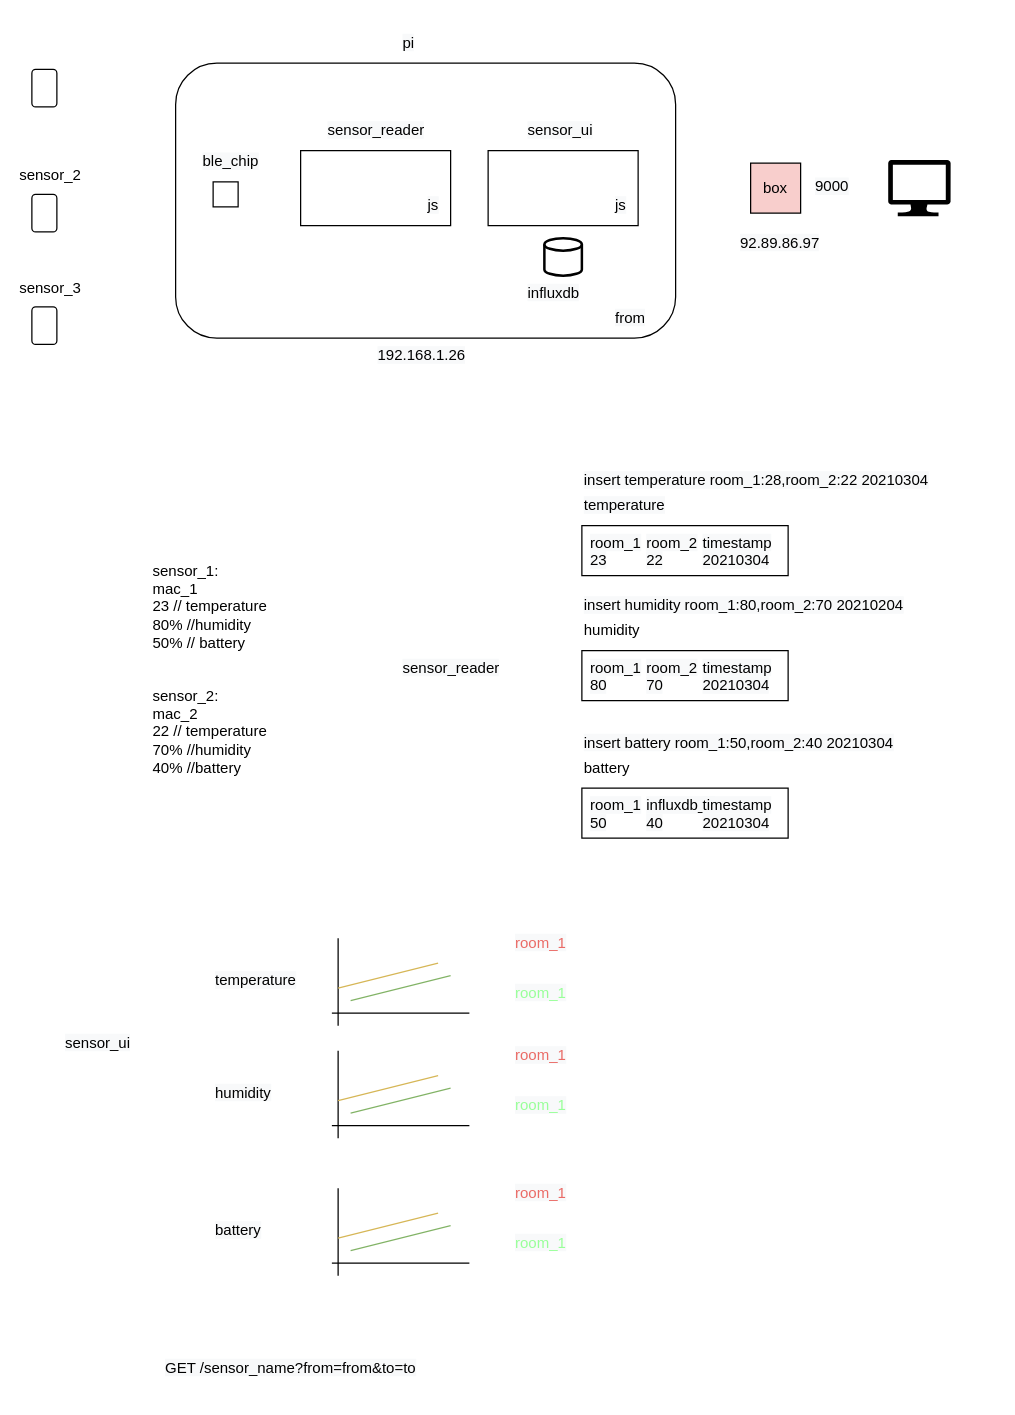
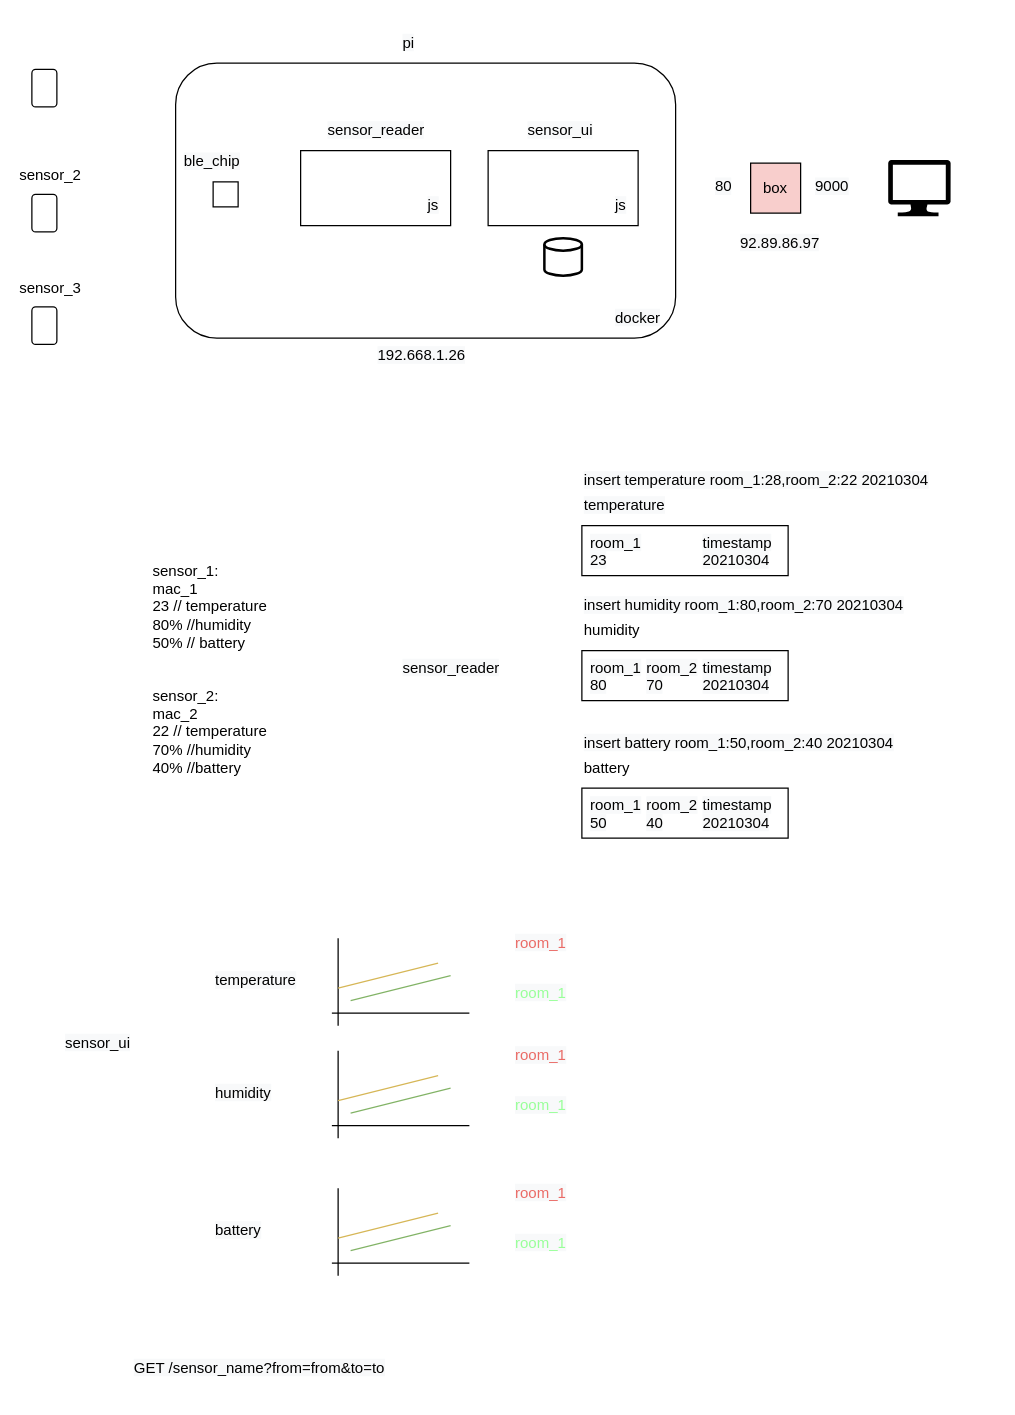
(251, 157) -> (232, 157)
none -> (726, 185)
(576, 288) -> none
(632, 318) -> (633, 327)
(402, 365) -> (402, 365)
(673, 551) -> none
(752, 606) -> (752, 606)
(674, 824) -> (672, 815)
(307, 1369) -> (276, 1369)
